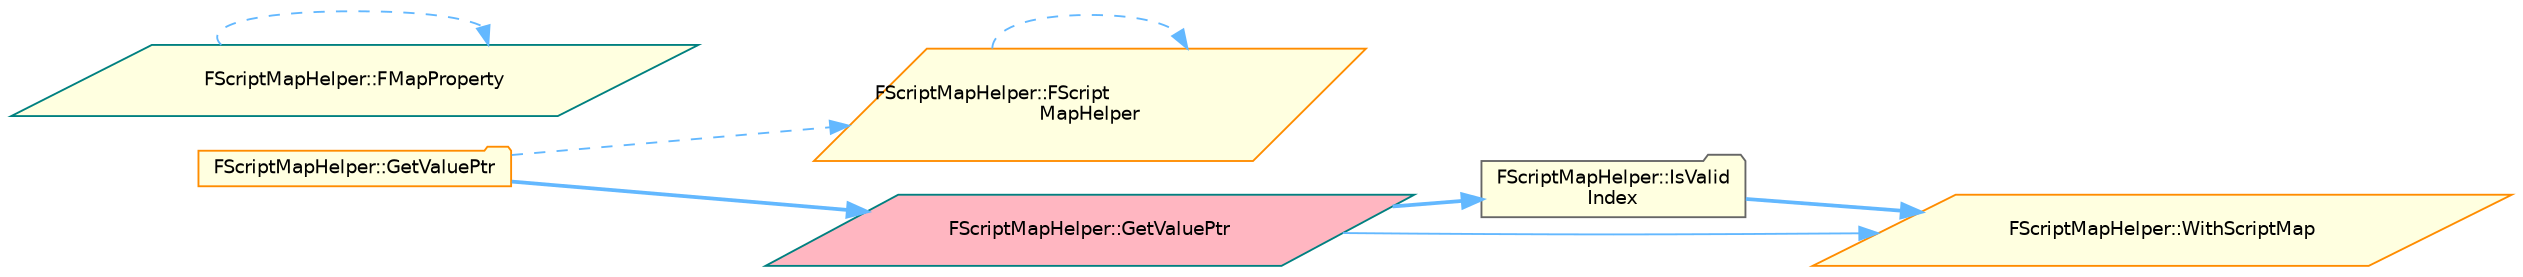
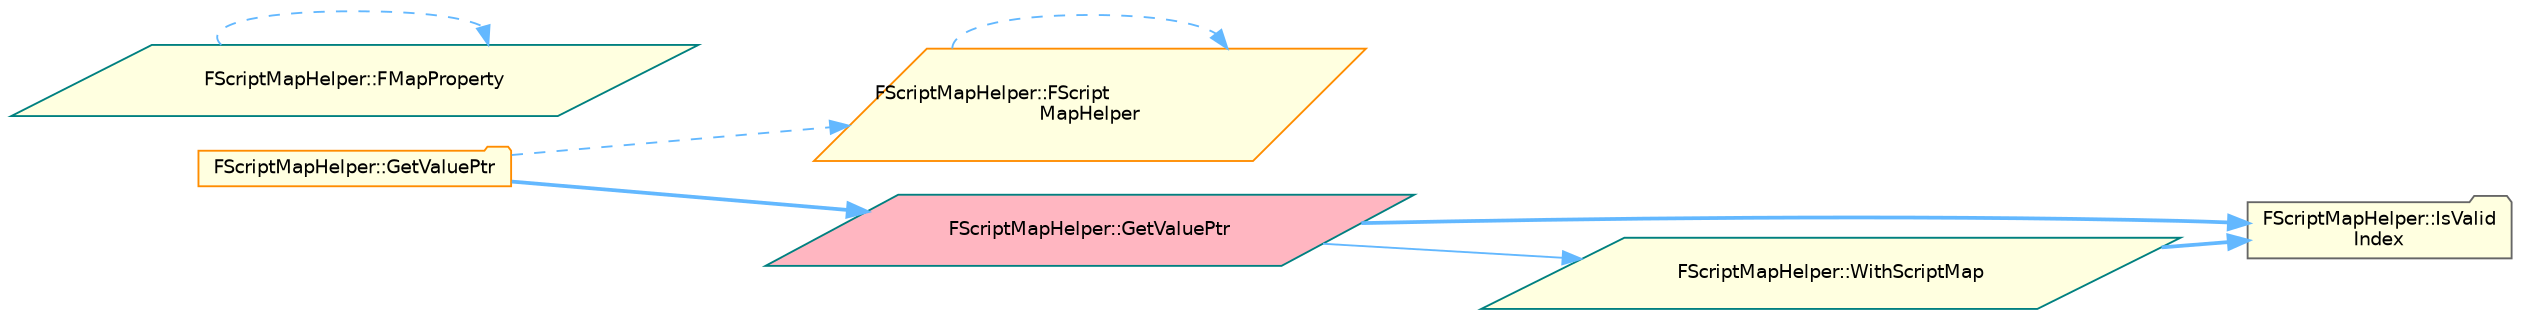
(1824, 205) -> (2195, 245)
(2162, 230) -> (1831, 273)
